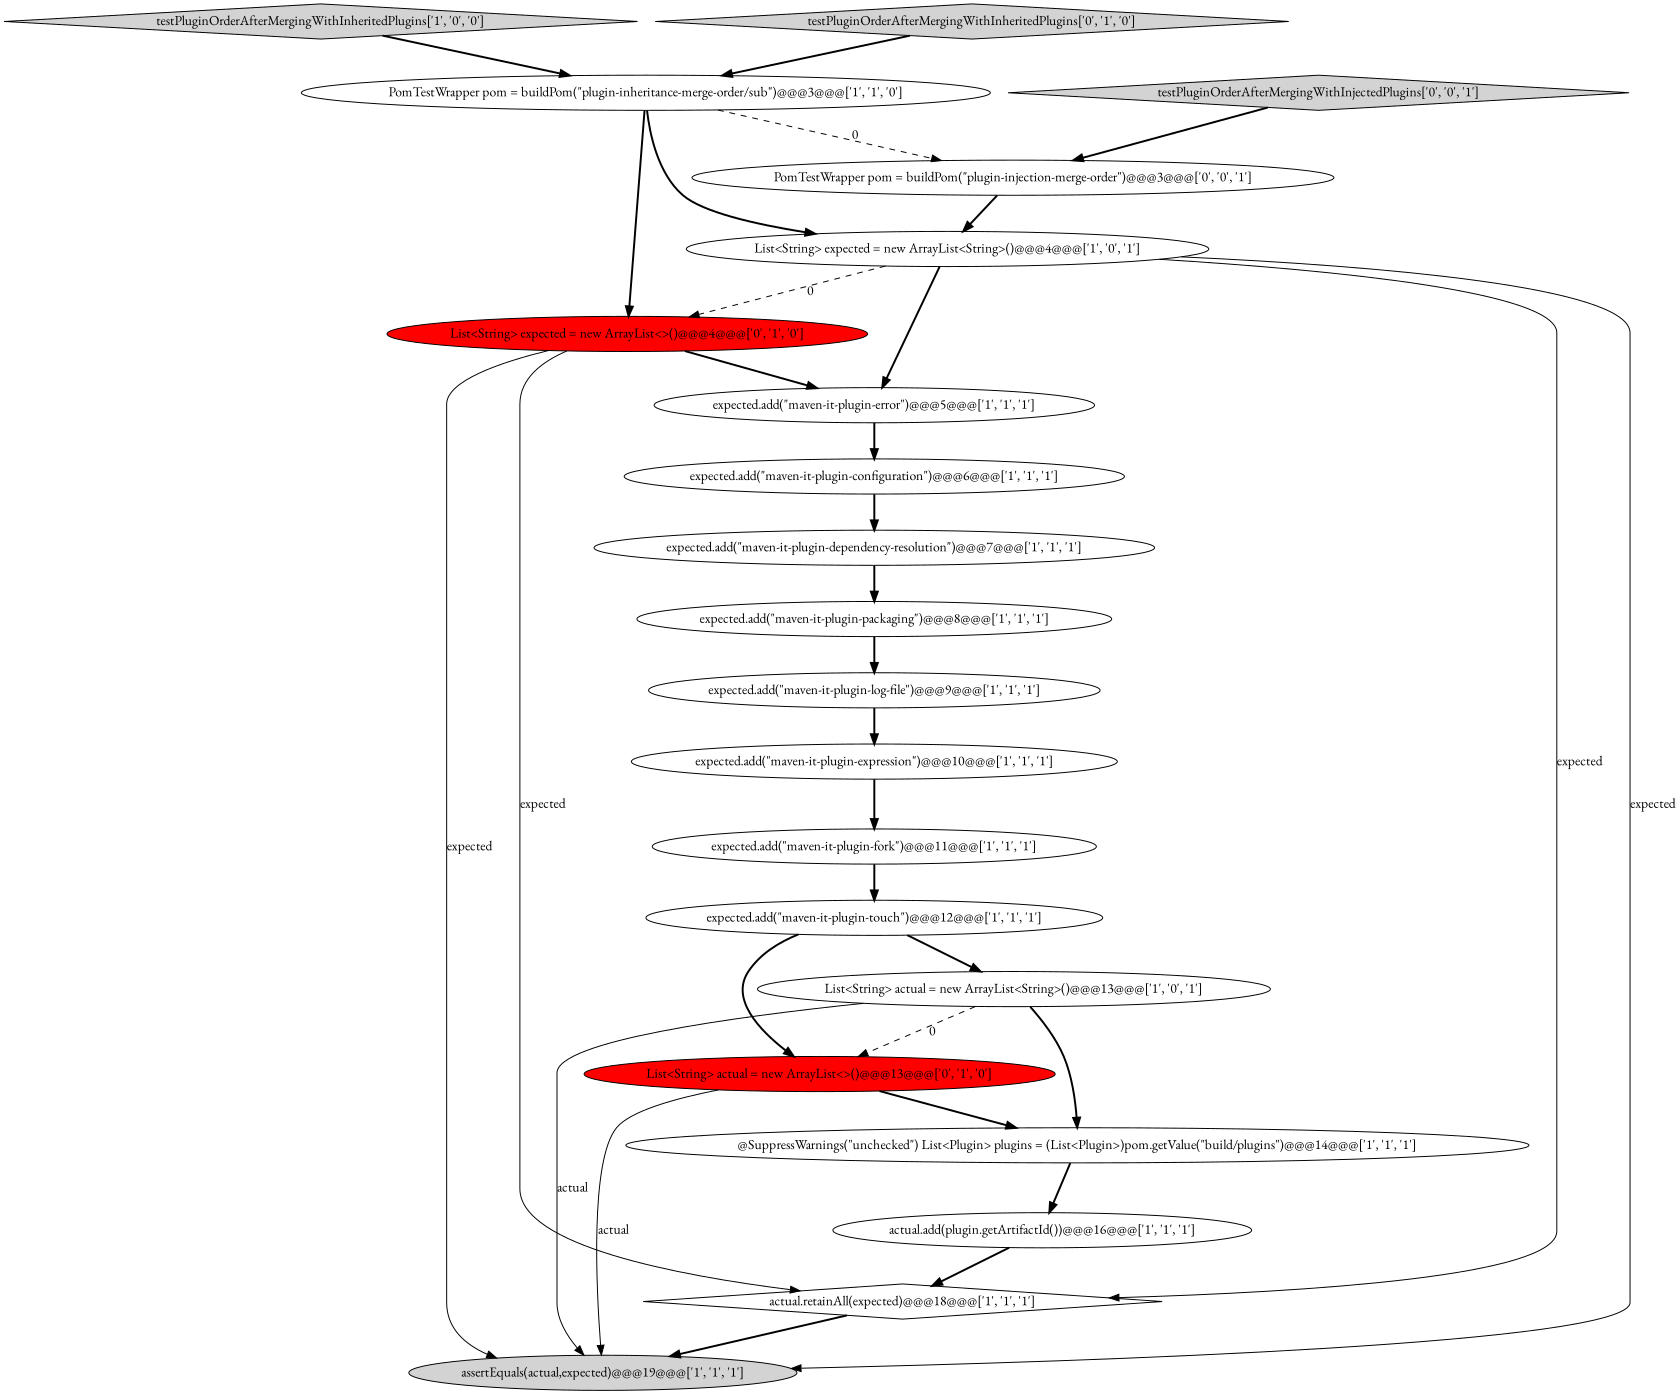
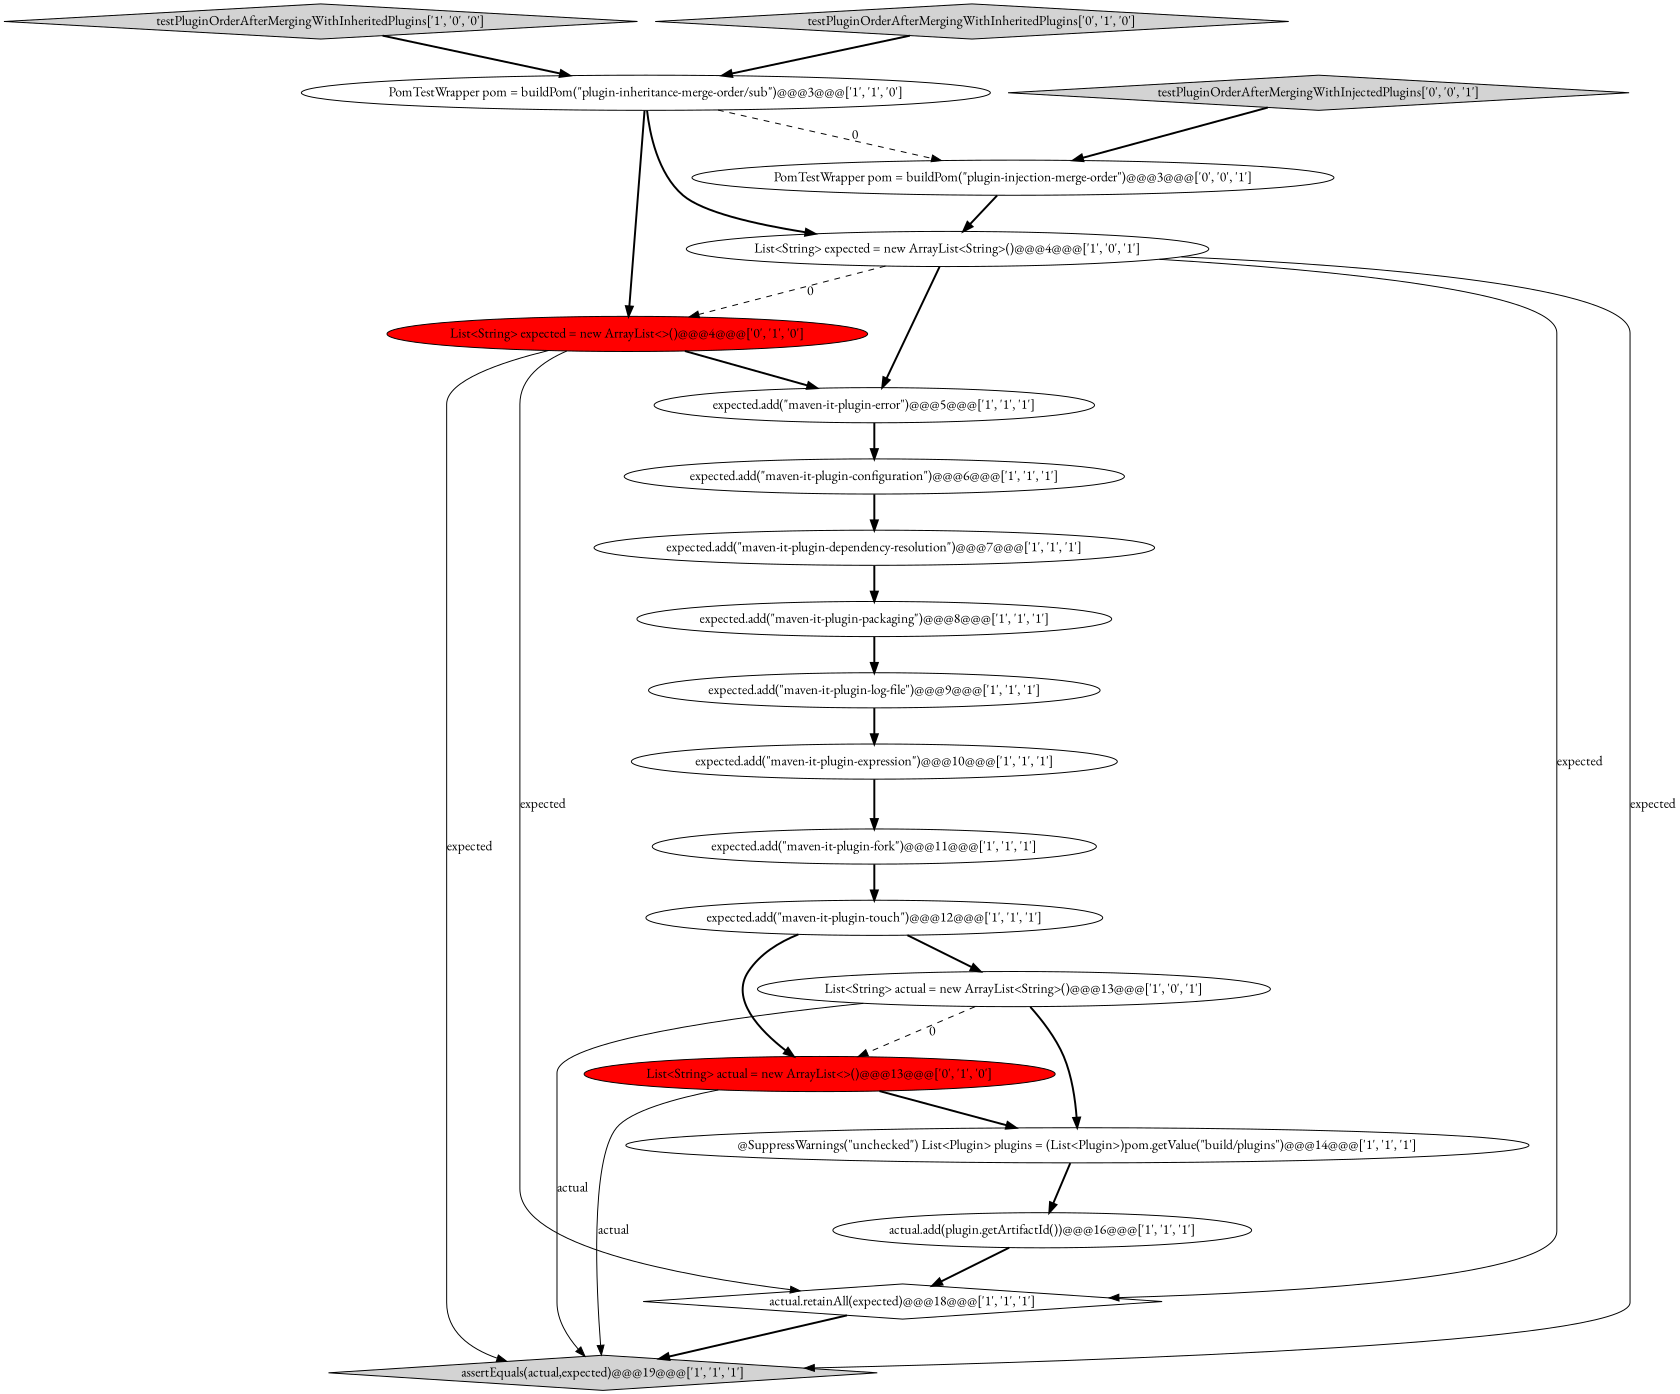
(603, 1373) -> (603, 1373)
